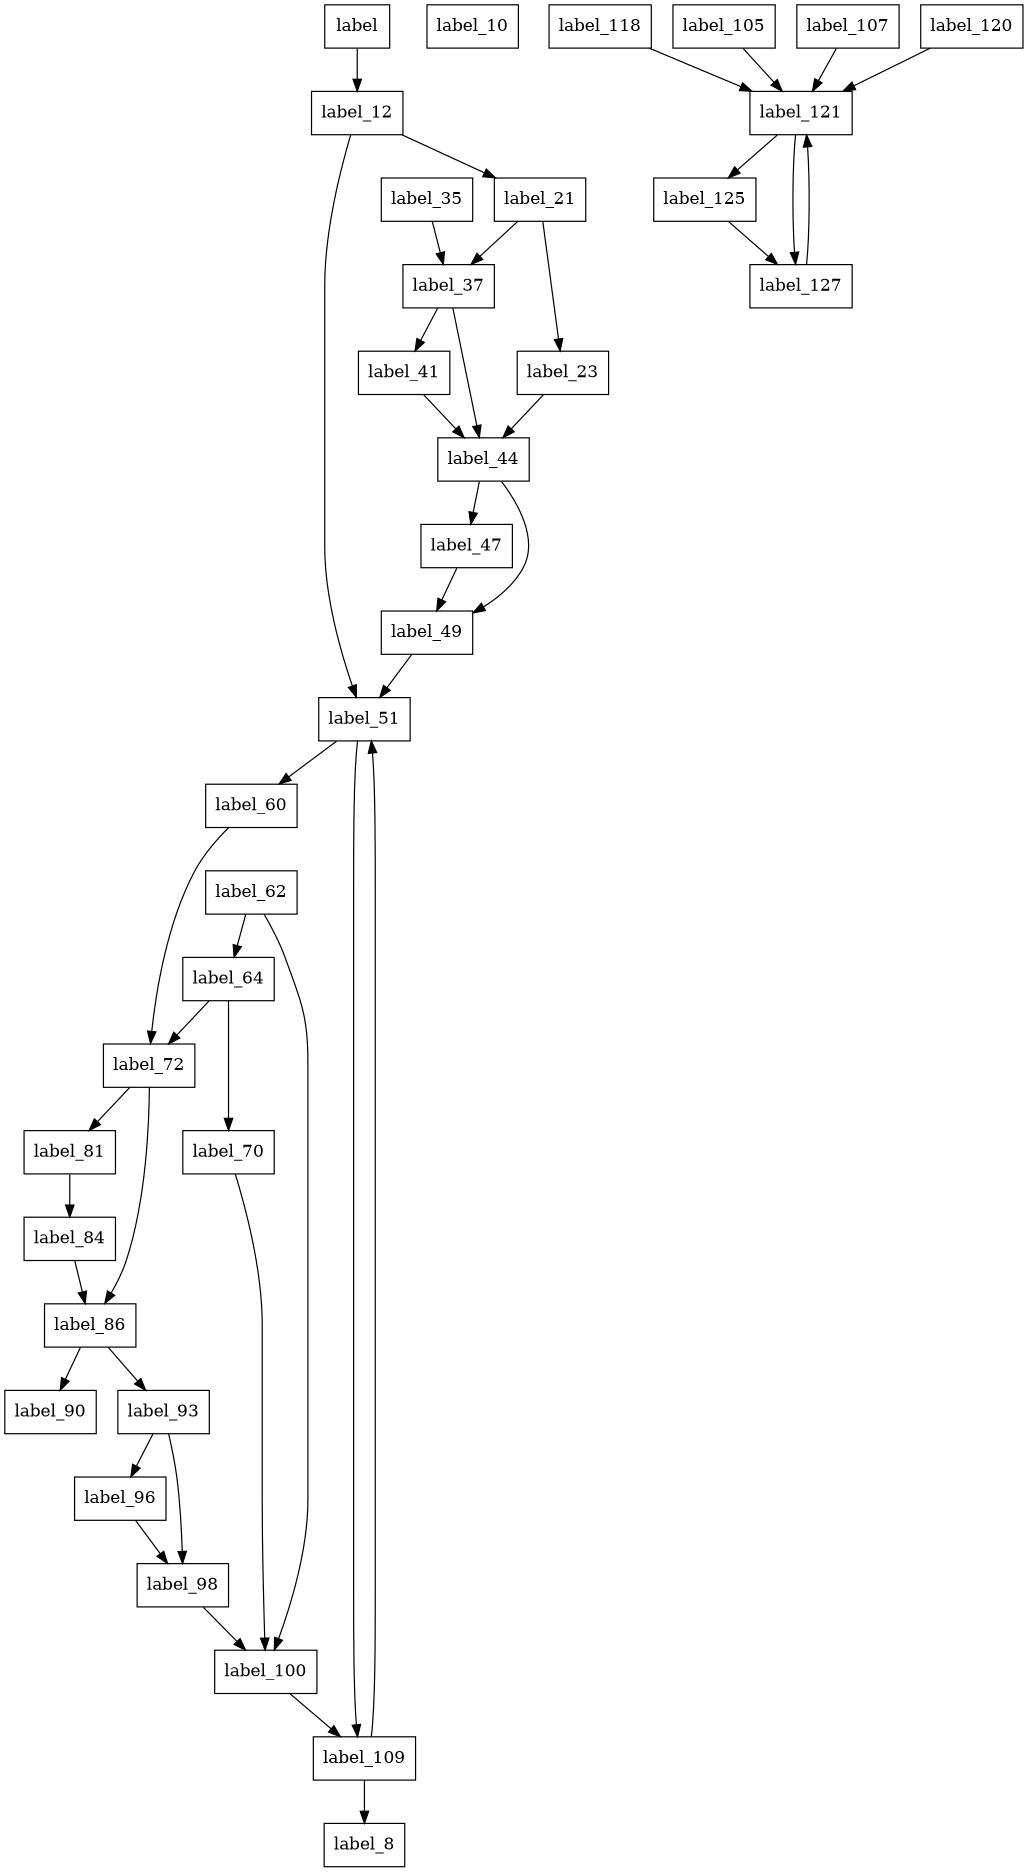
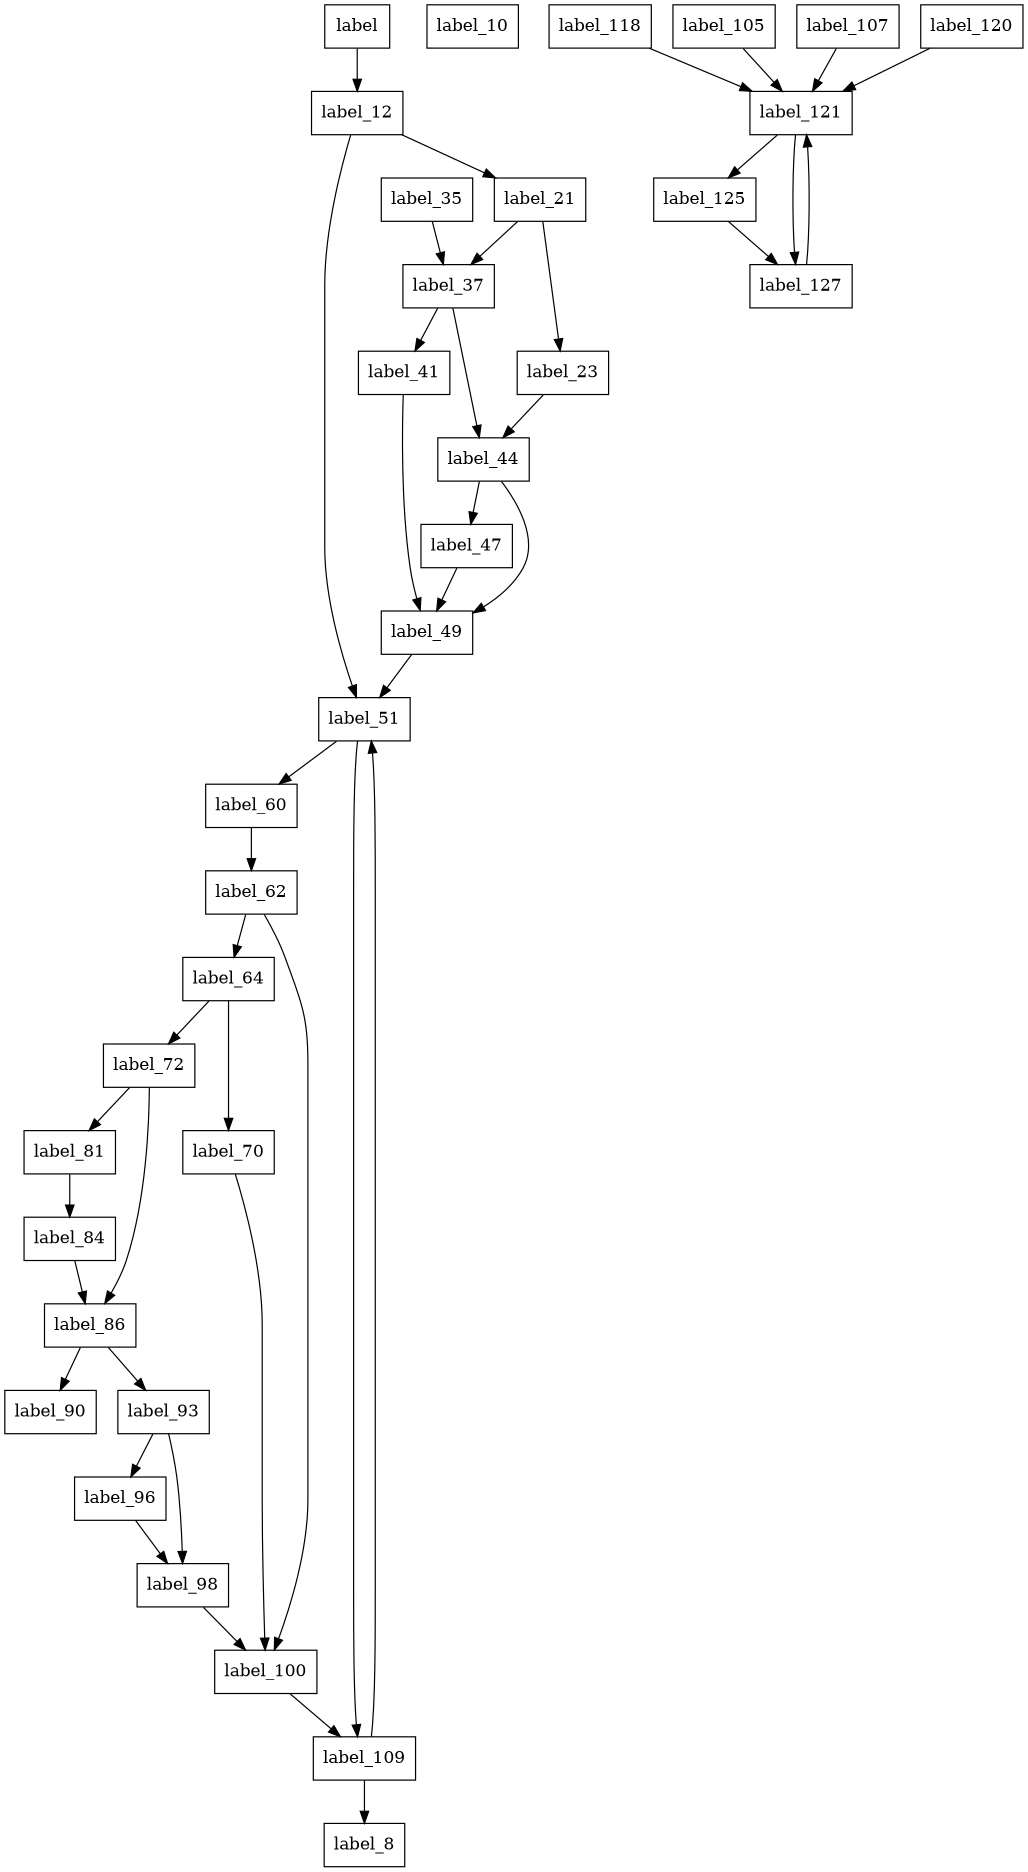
(440, 412) -> (404, 497)
(174, 922) -> (251, 843)
